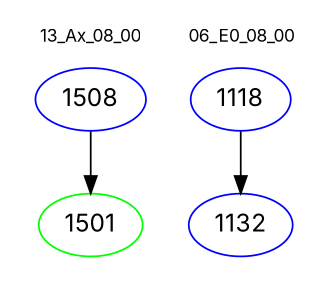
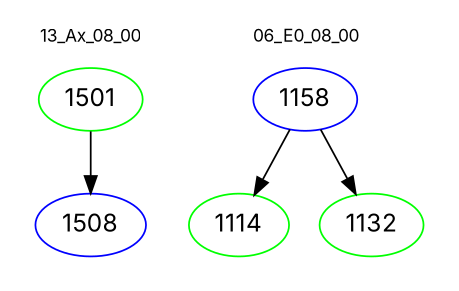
(241, 99) -> (305, 99)
(91, 154) -> (91, 154)
none -> (239, 225)
(241, 225) -> (372, 225)
